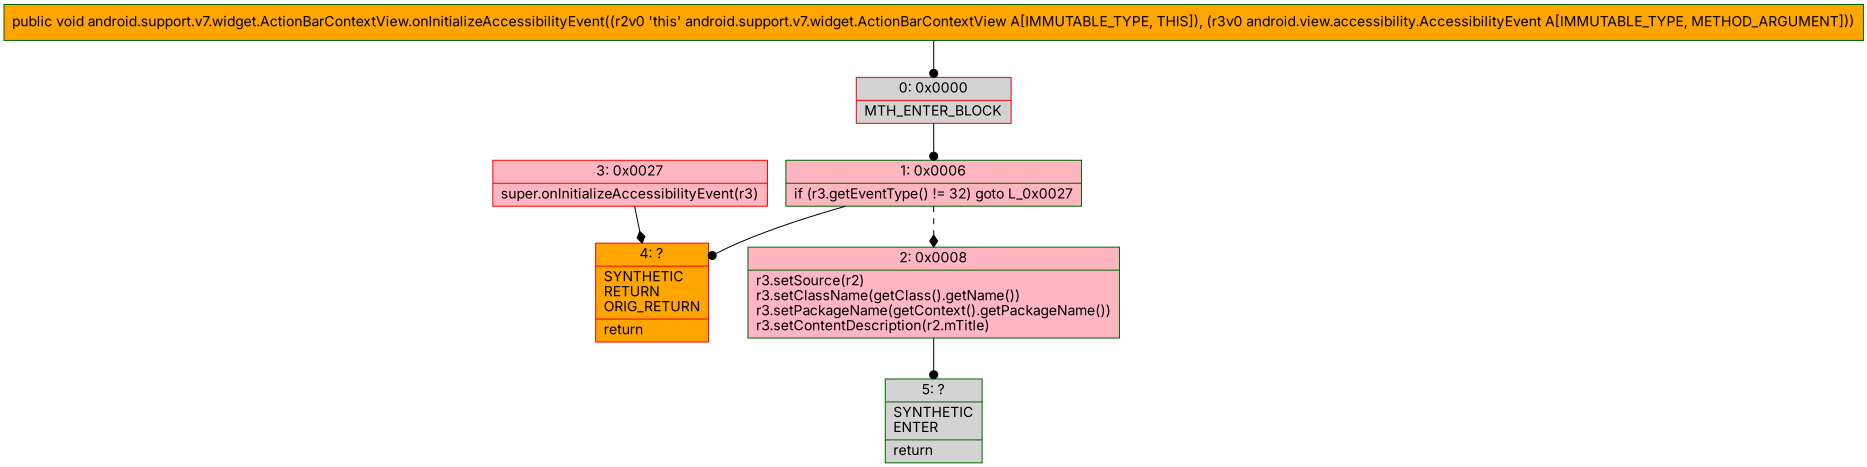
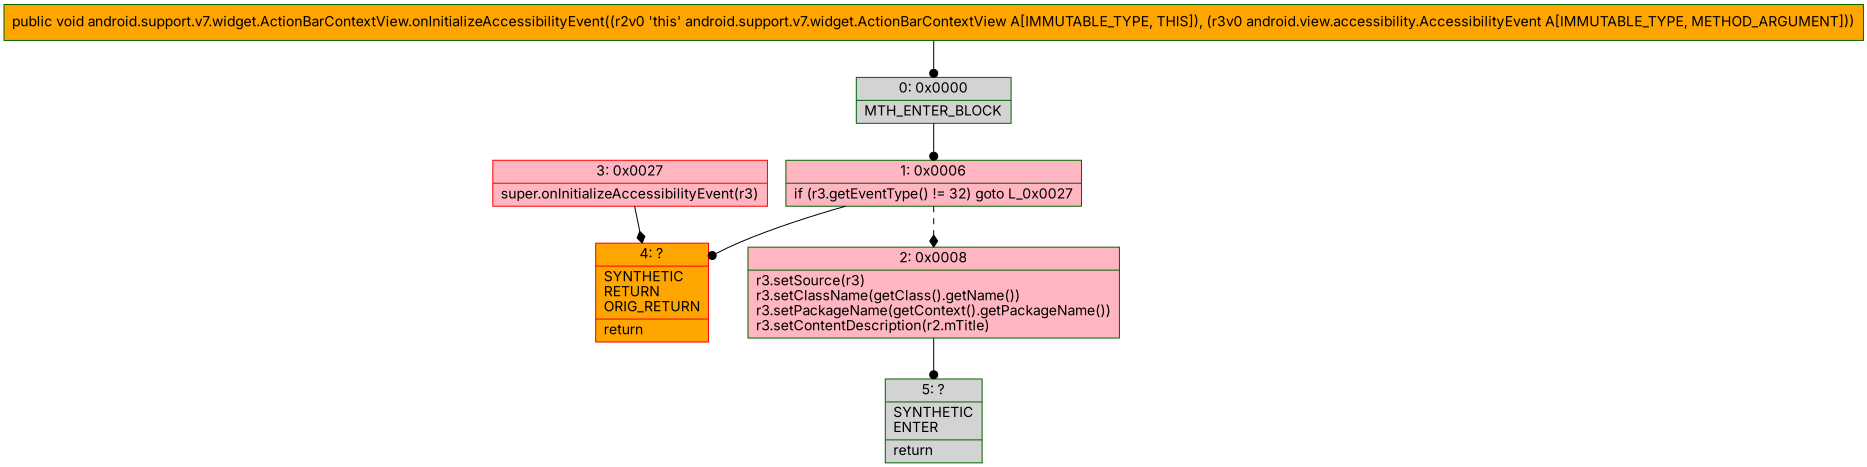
(934, 100) -> (934, 100)
(810, 281) -> (811, 281)
